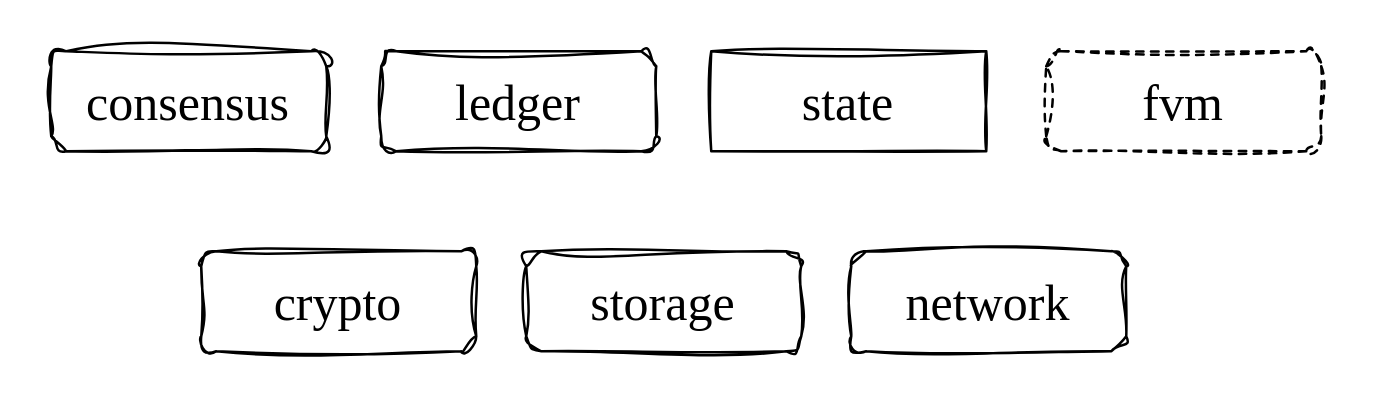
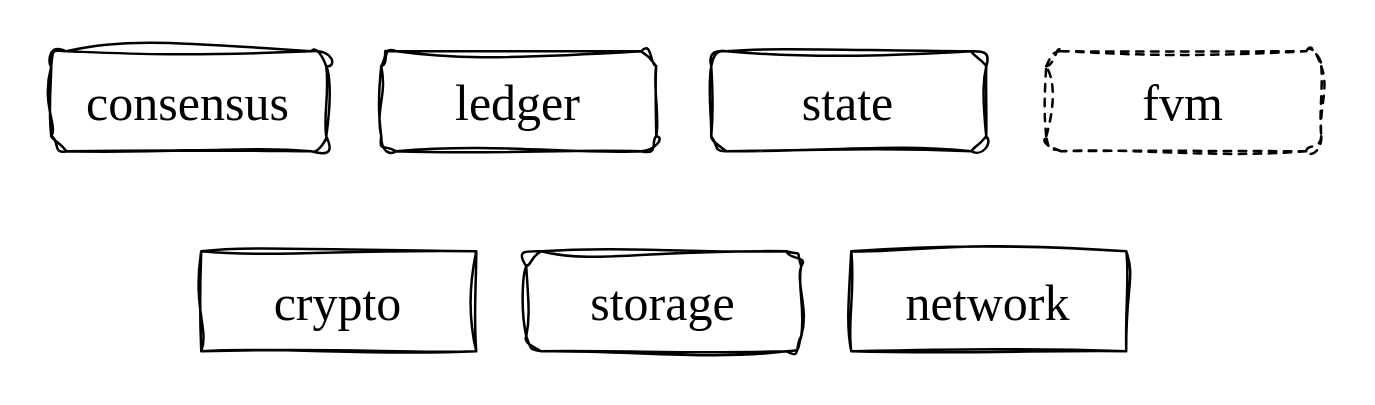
(849, 101) -> (849, 101)
(339, 301) -> (339, 301)
(989, 301) -> (989, 301)
